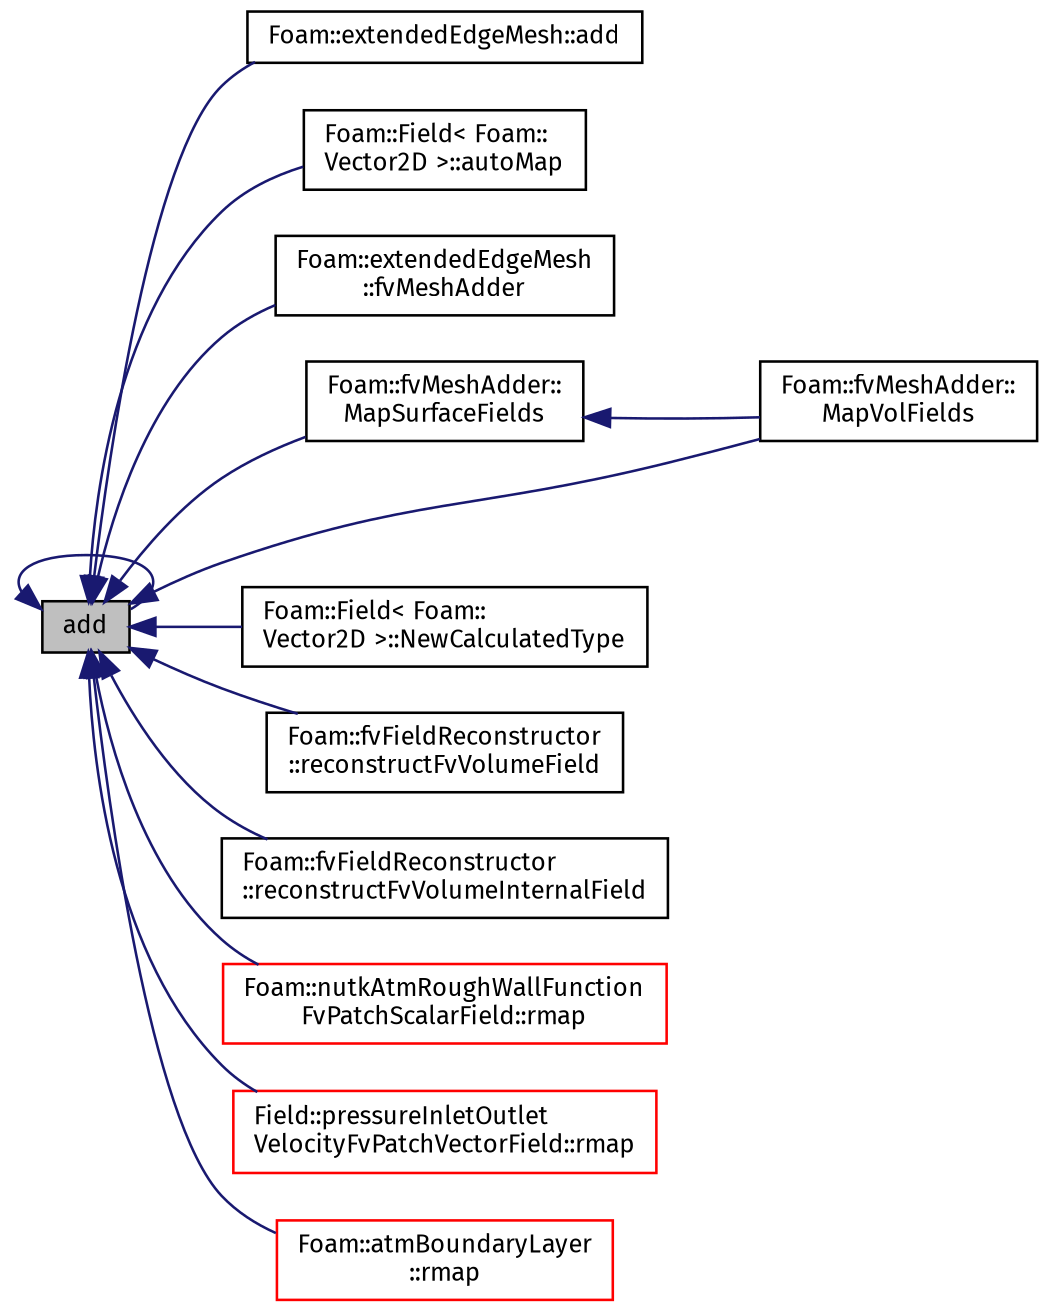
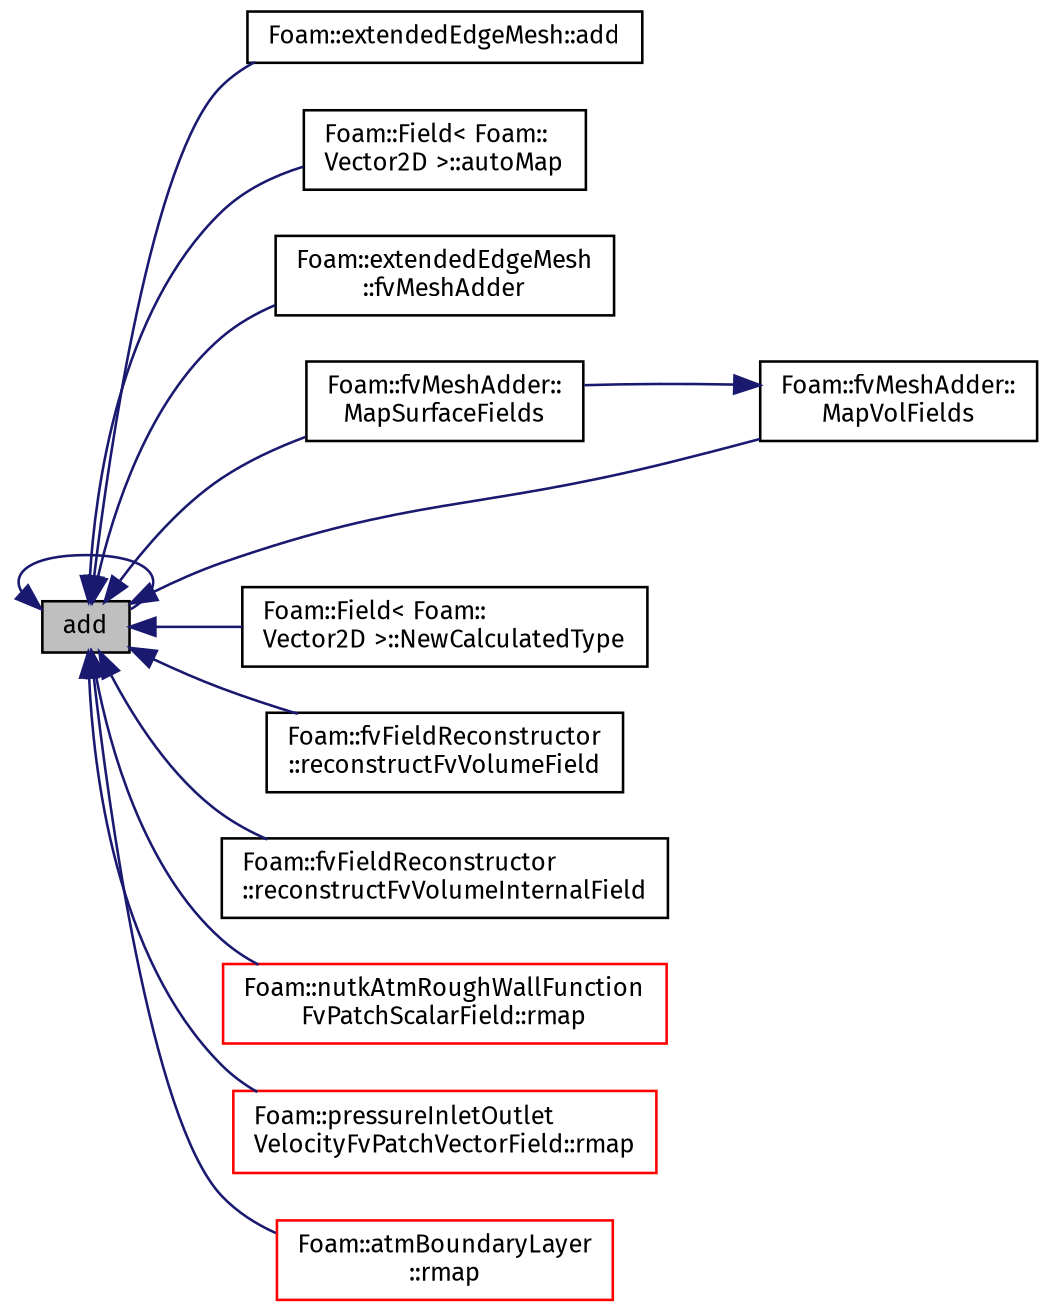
(685, 419) -> (659, 384)
(445, 1132) -> (445, 1132)
